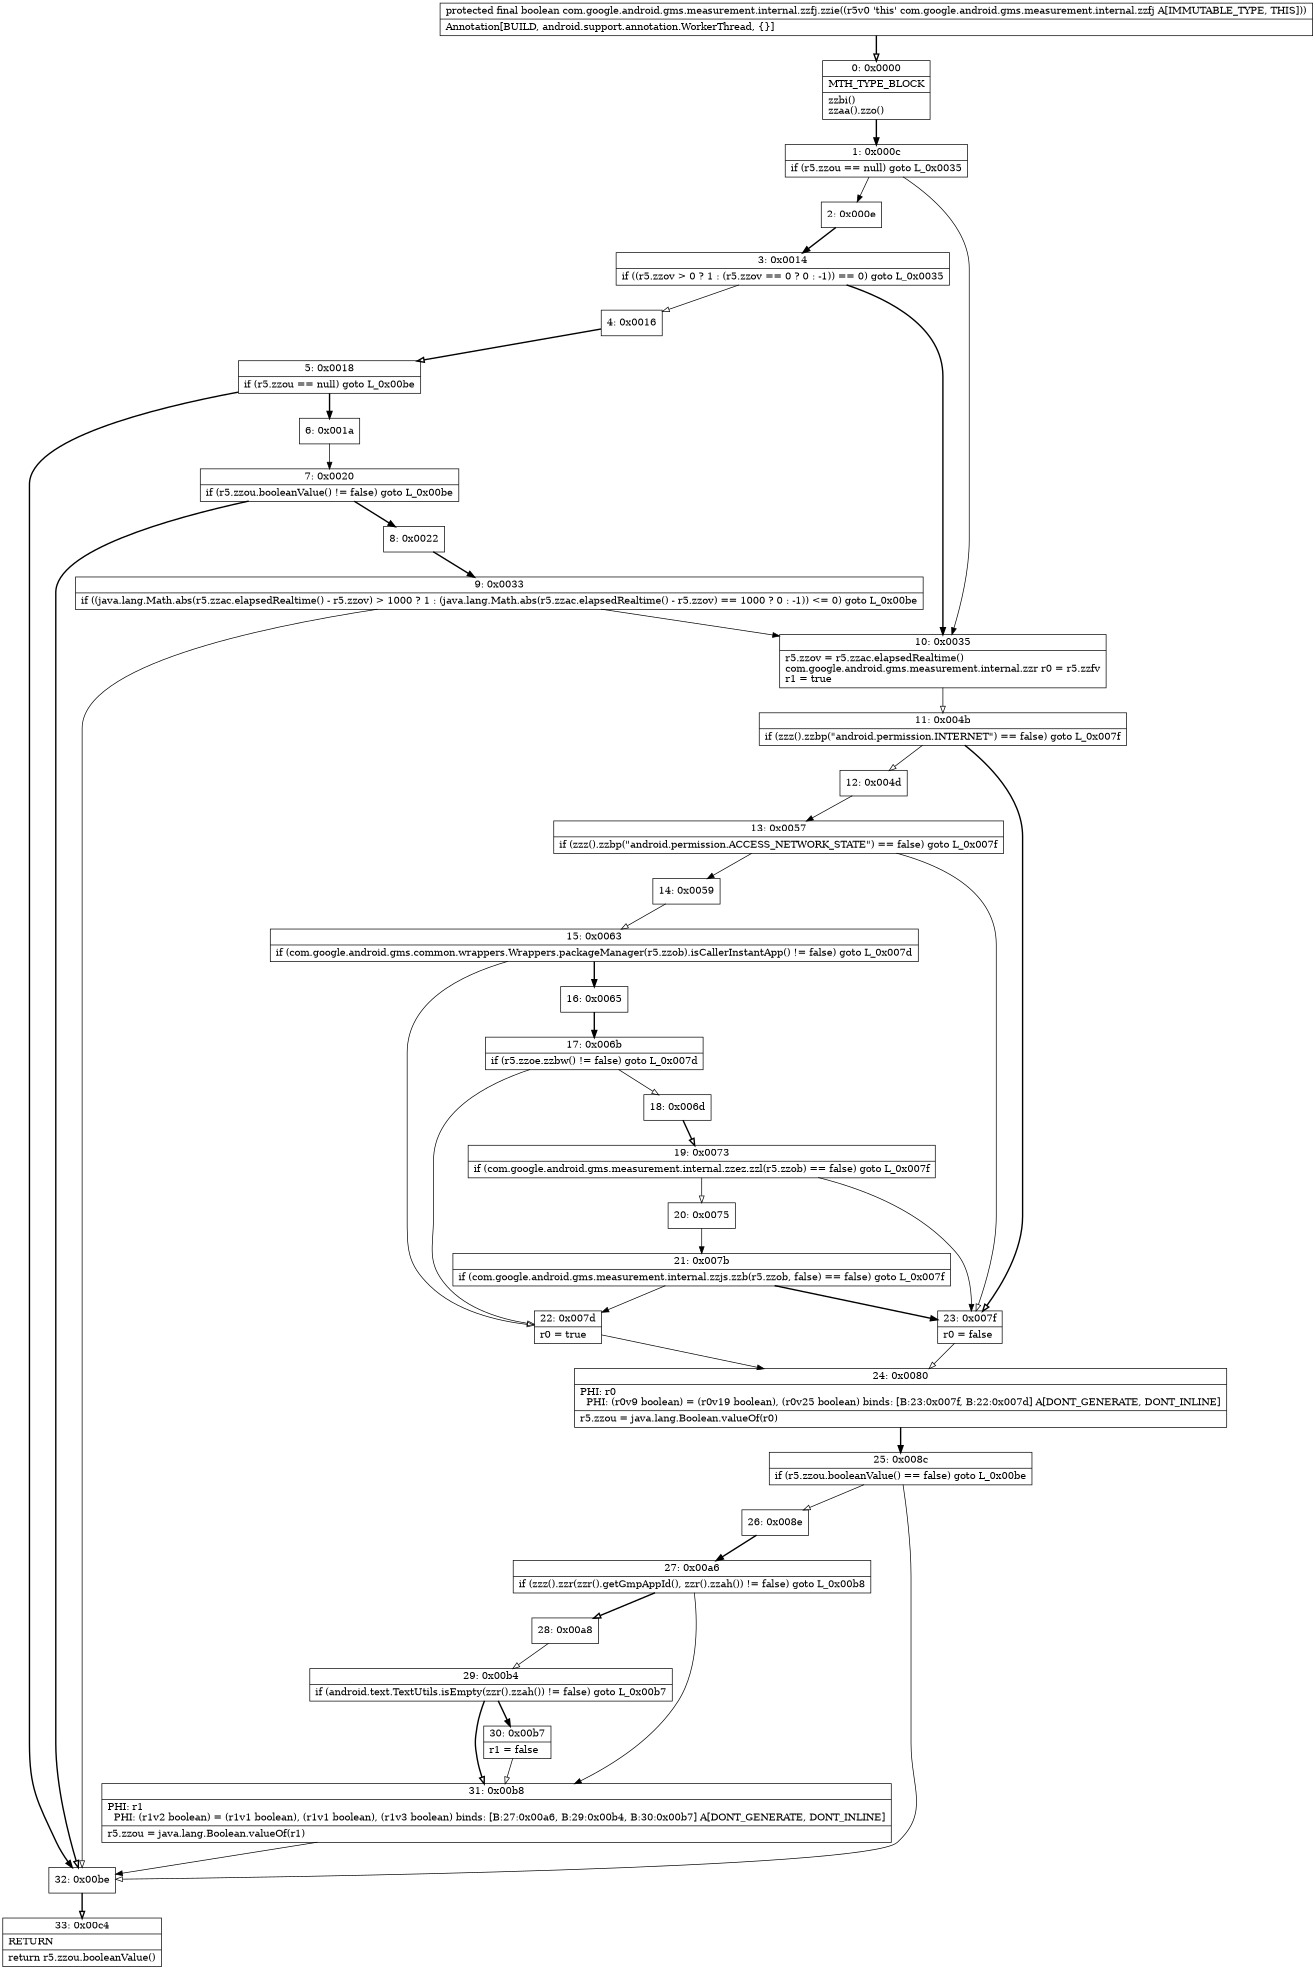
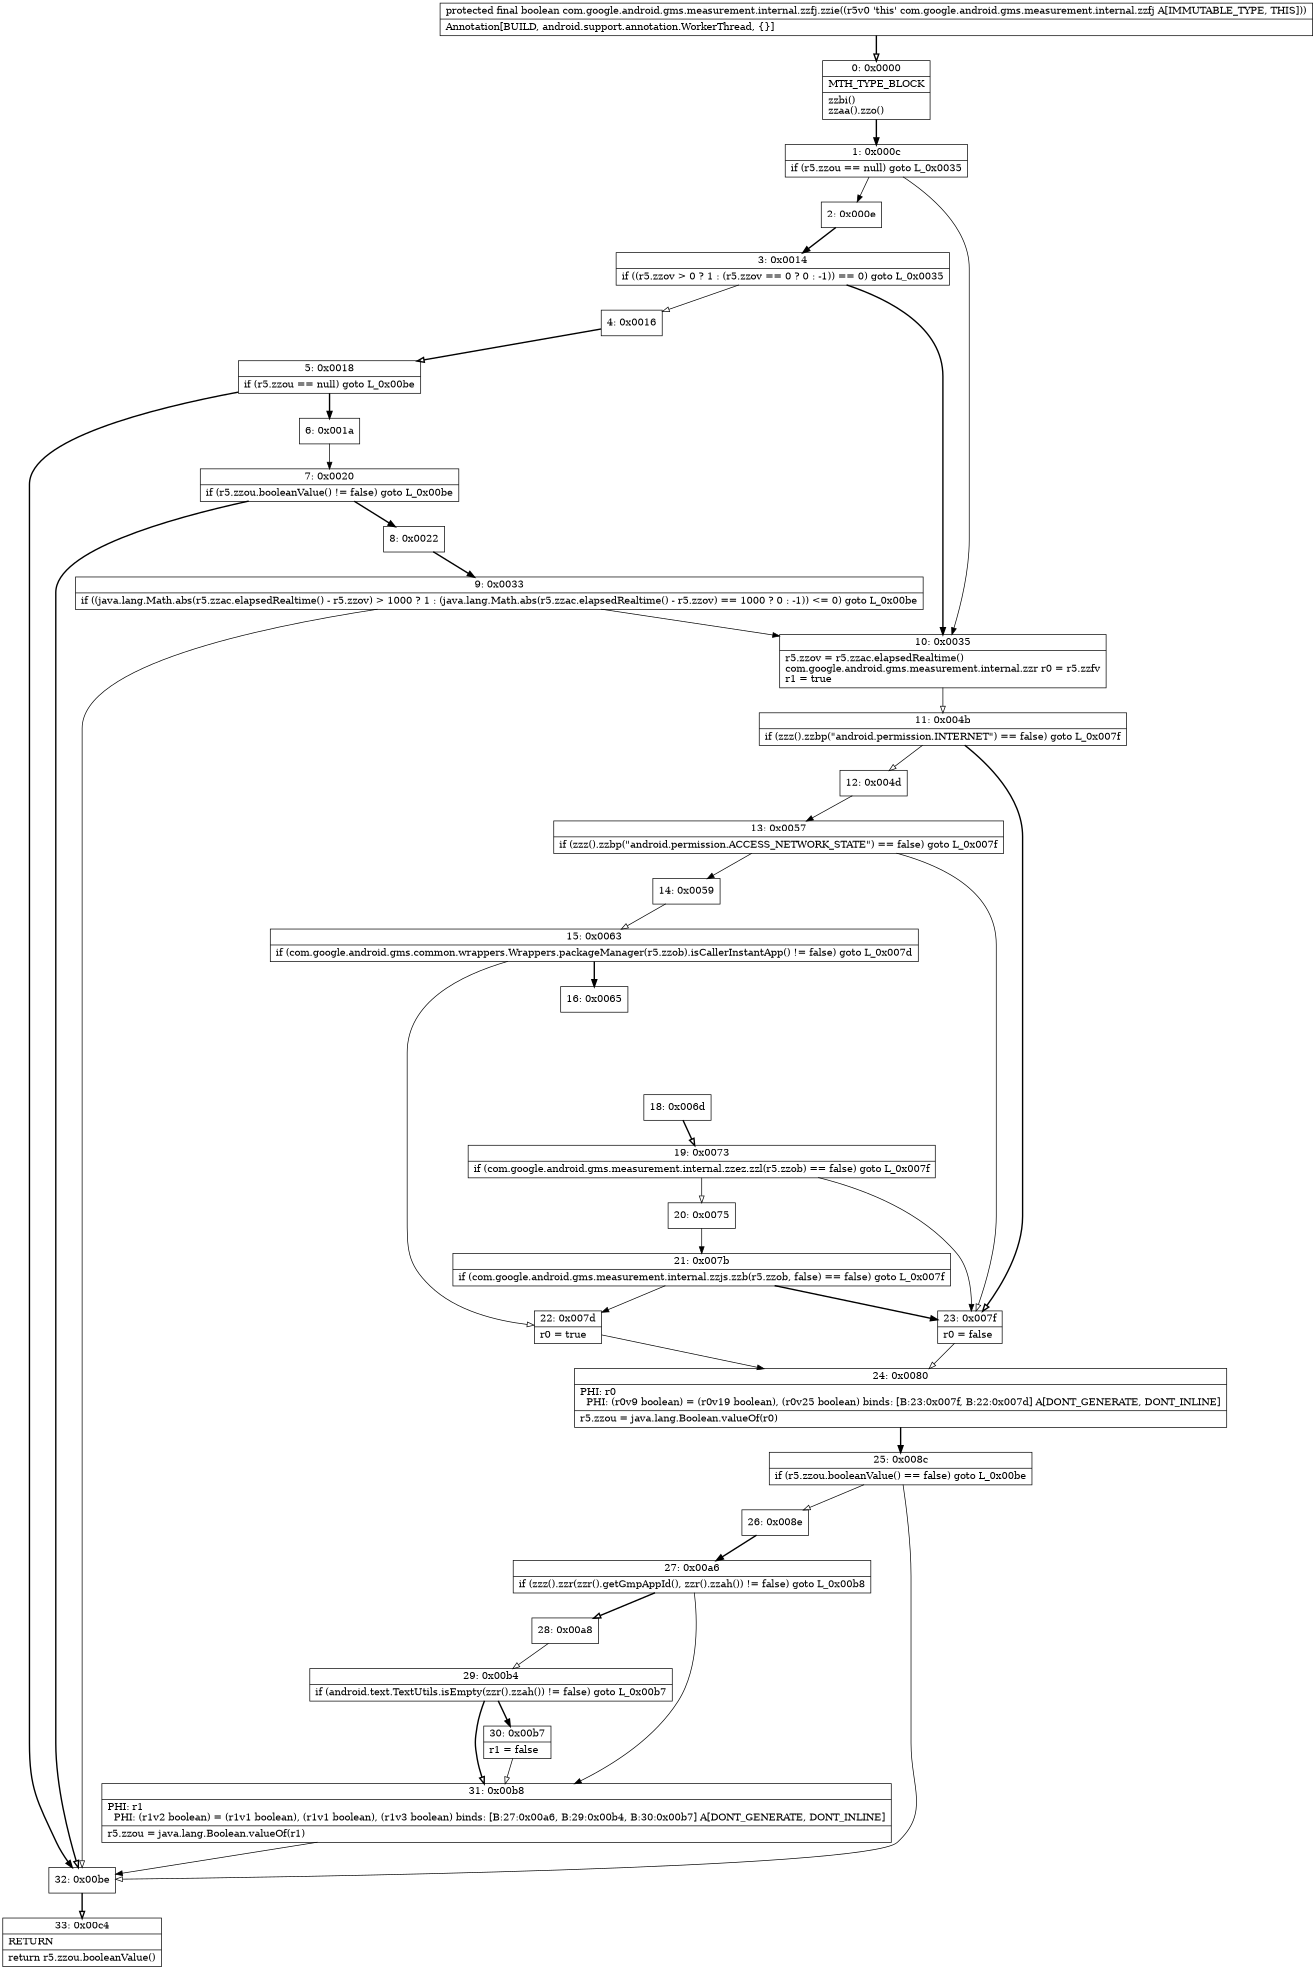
(594, 1053) -> none
